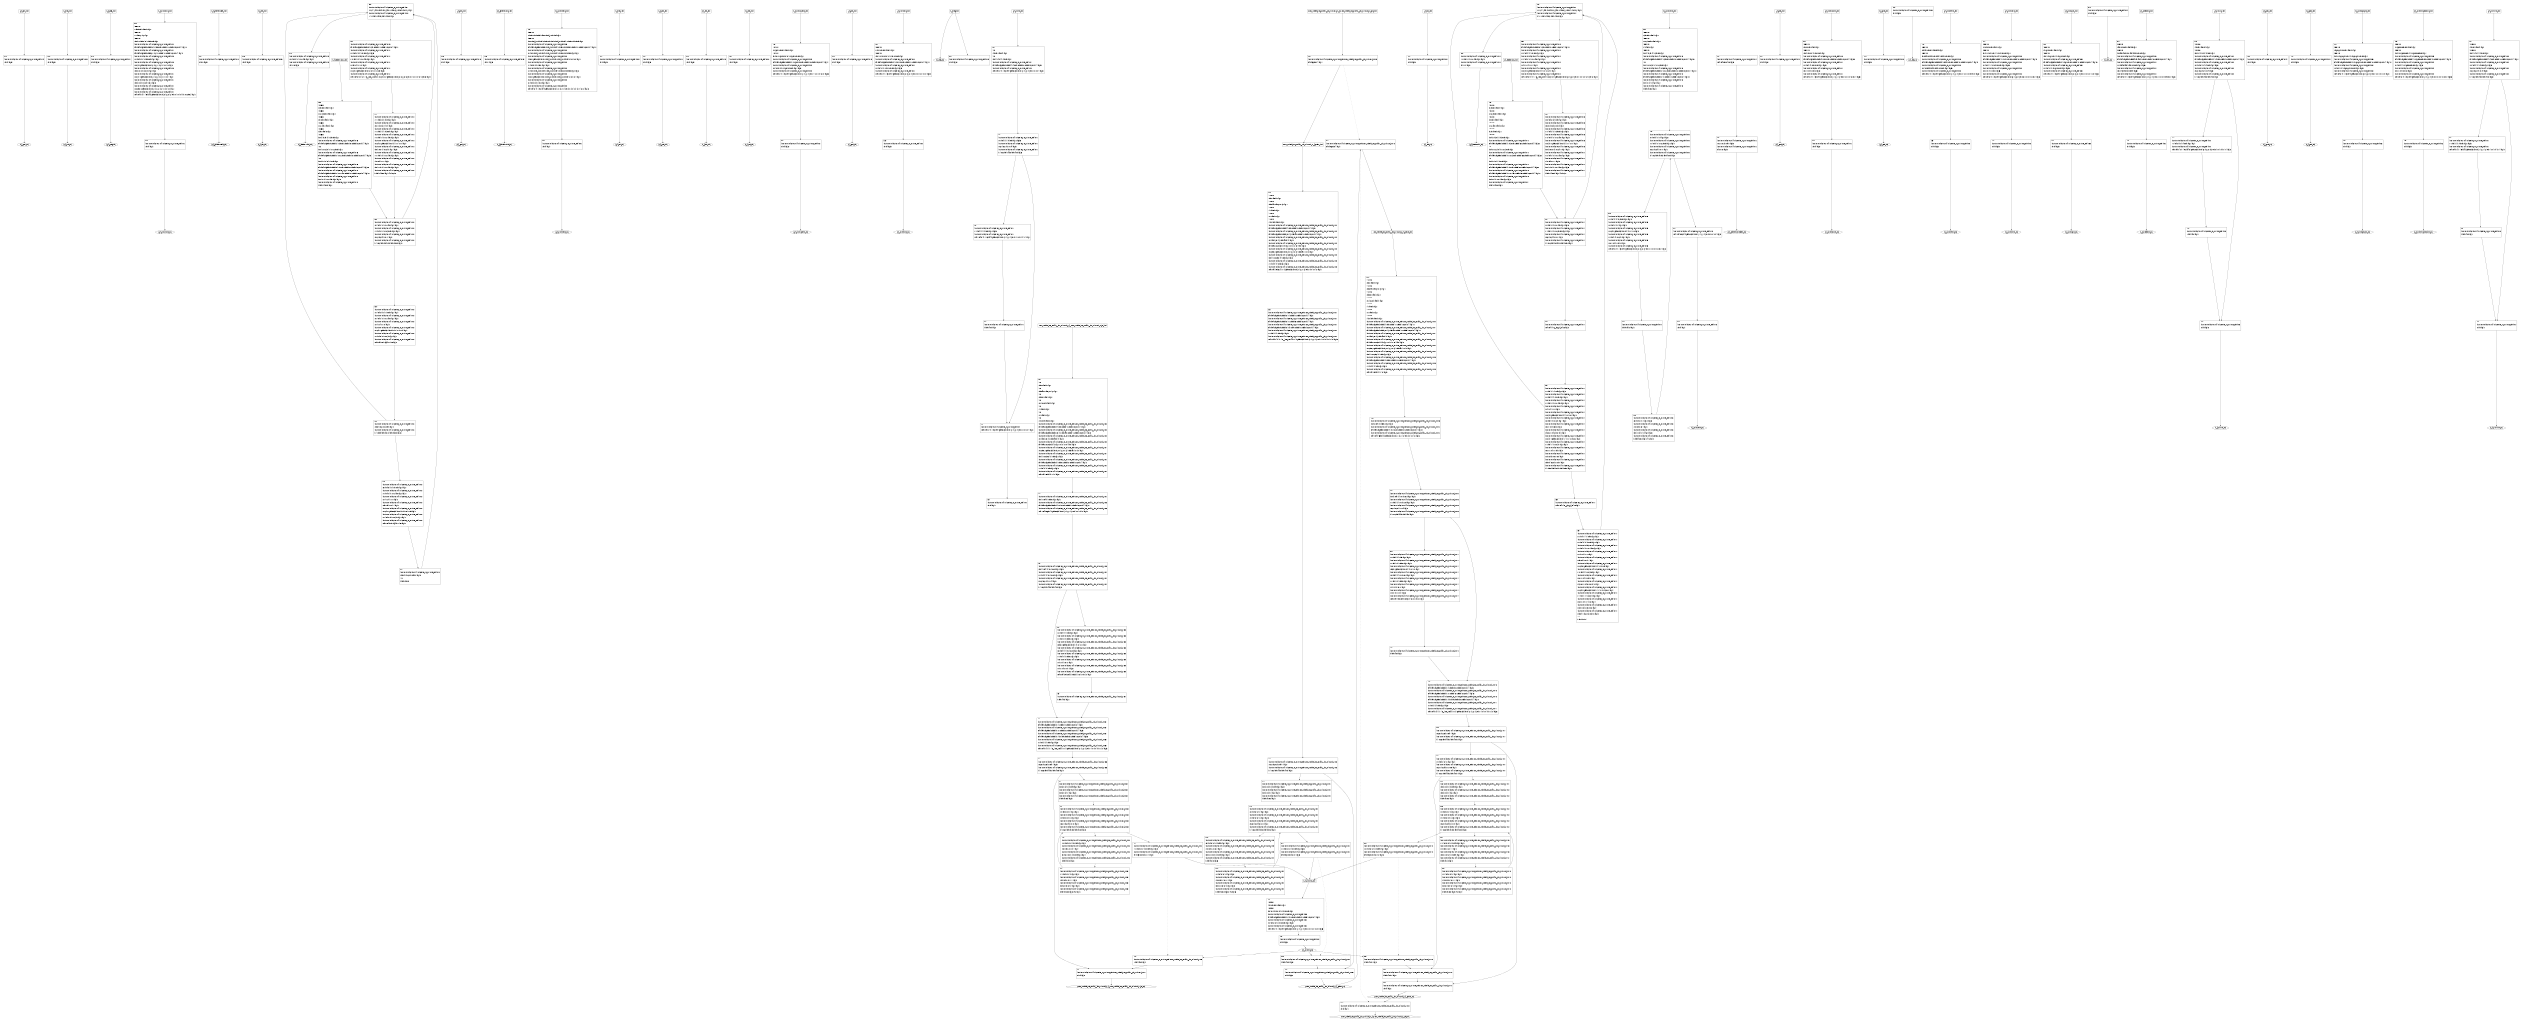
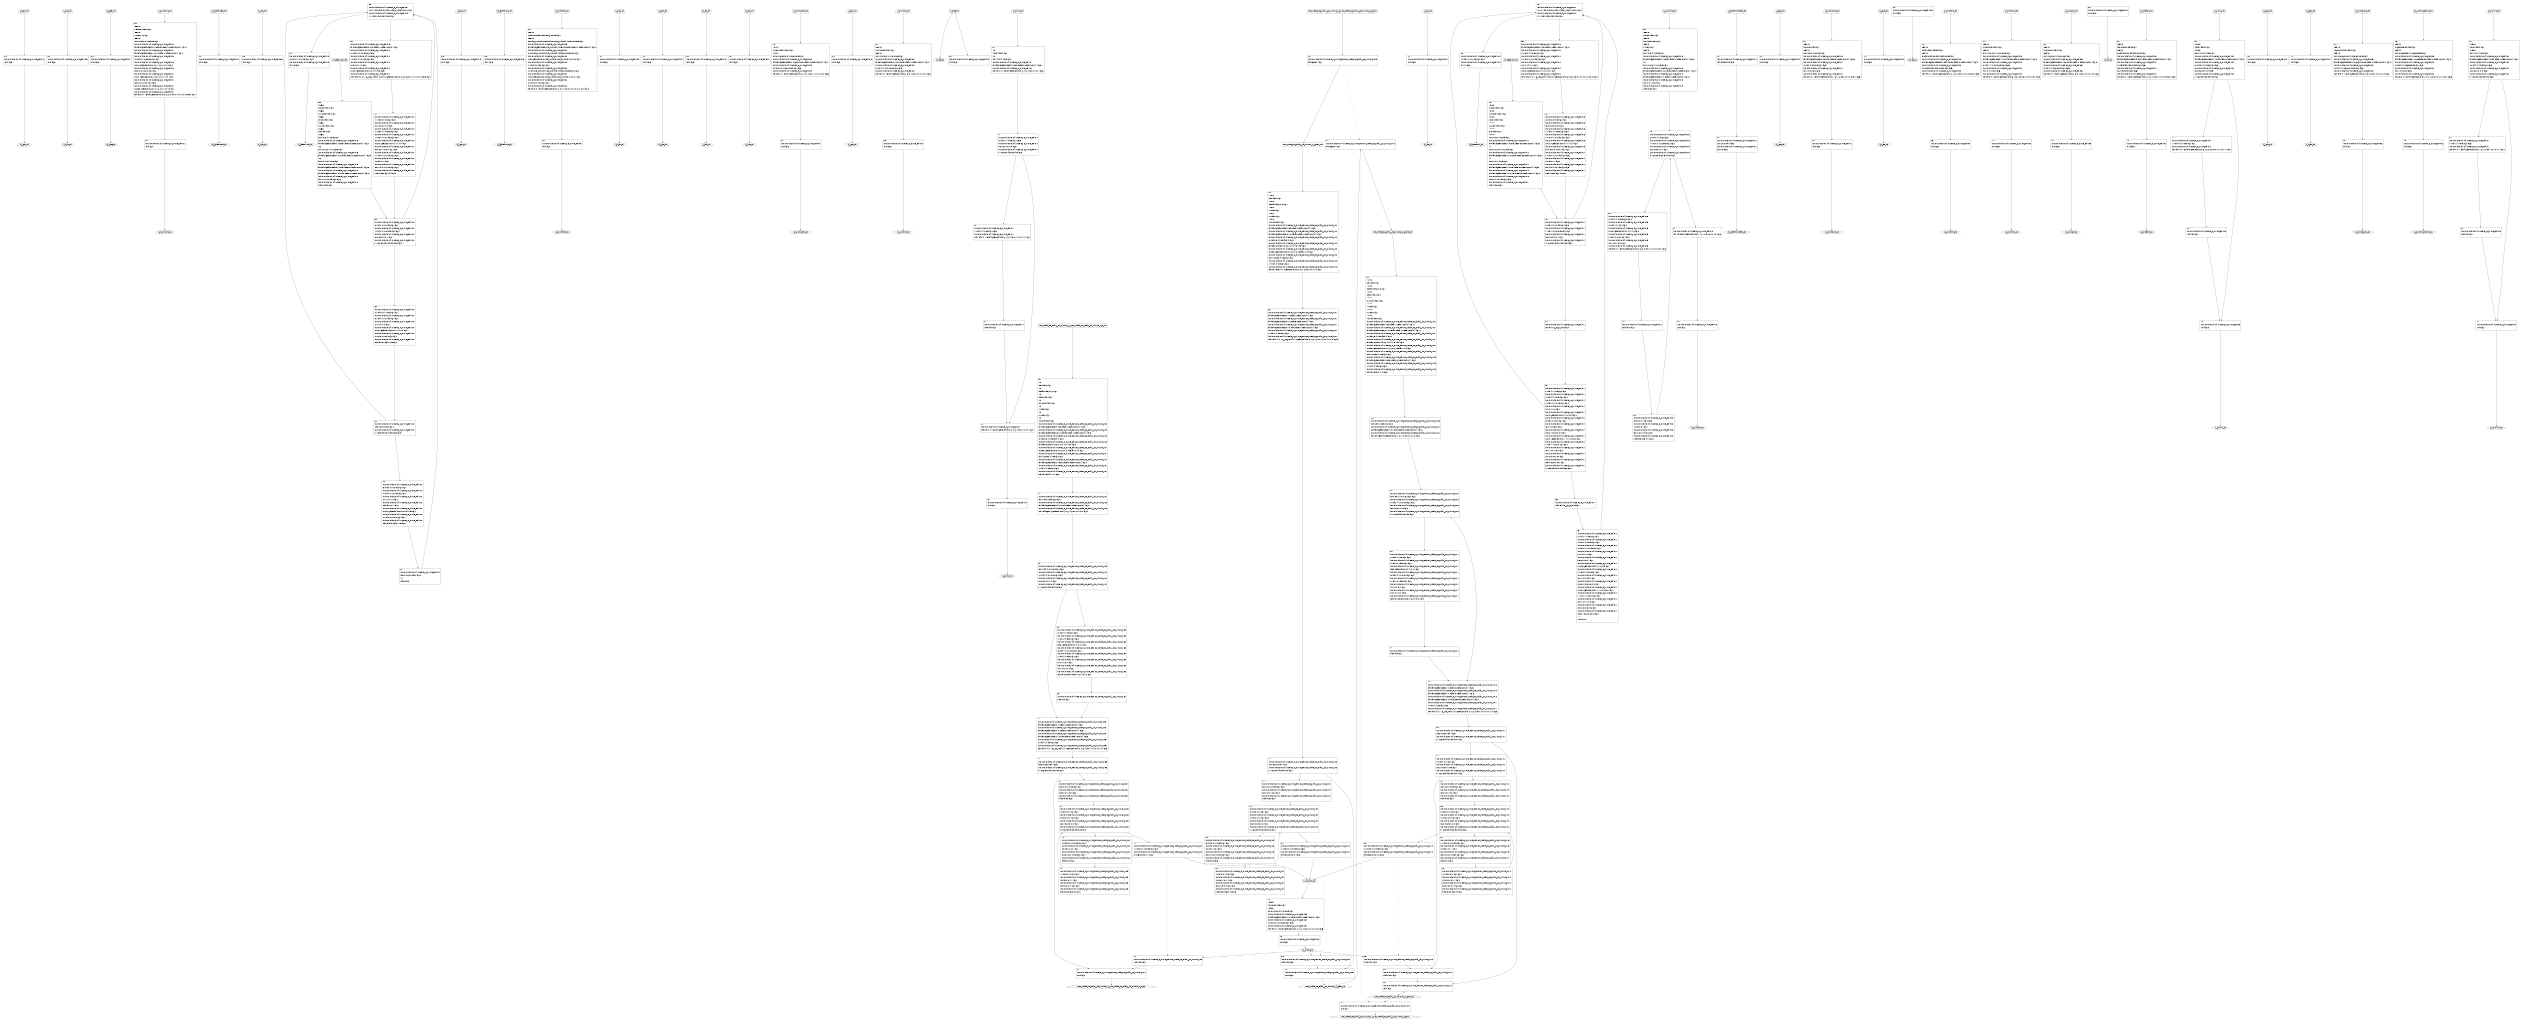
none -> (1737, 11)
none -> (1007, 576)
